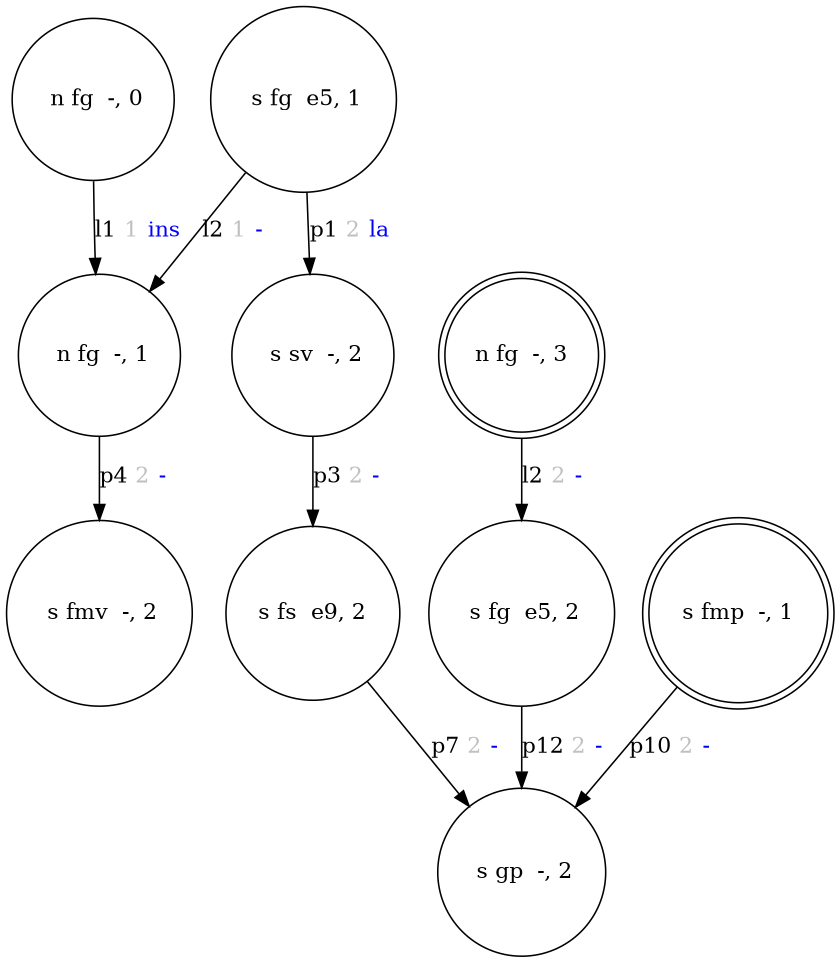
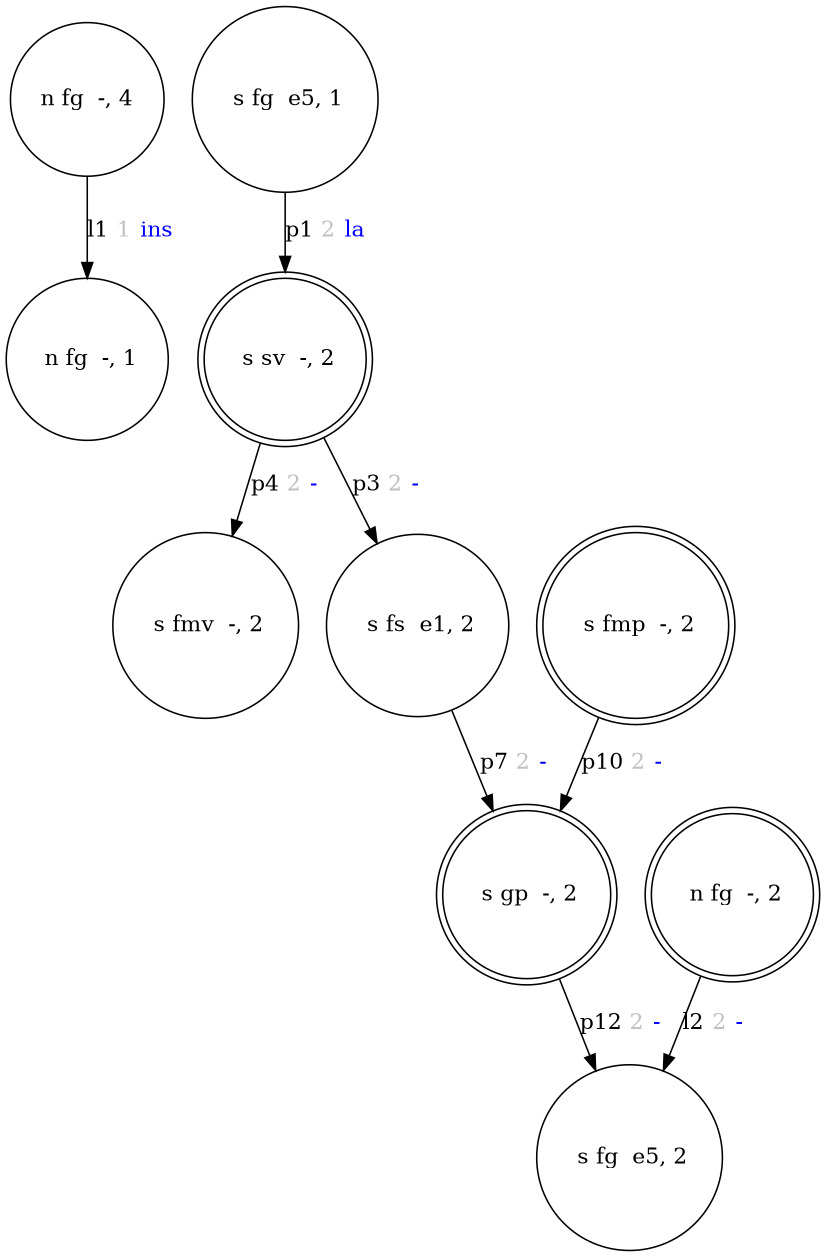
(93, 99) -> (87, 99)
(203, 226) -> none
(313, 355) -> (285, 359)
(522, 355) -> (732, 895)
(99, 470) -> (249, 482)
(313, 613) -> (418, 625)
(738, 613) -> (636, 625)
(522, 739) -> (575, 1017)
(522, 872) -> (527, 895)
